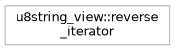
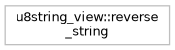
(87, 25) -> (87, 25)
